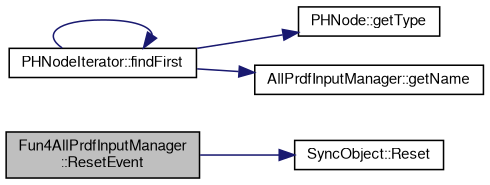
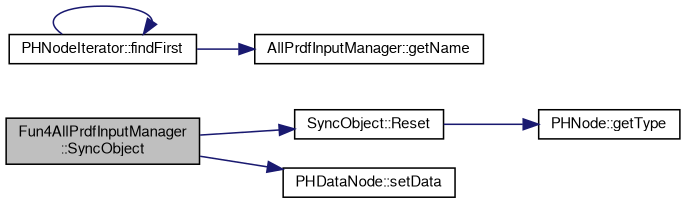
(240, 42) -> (483, 124)
(103, 155) -> (103, 141)
none -> (369, 183)
